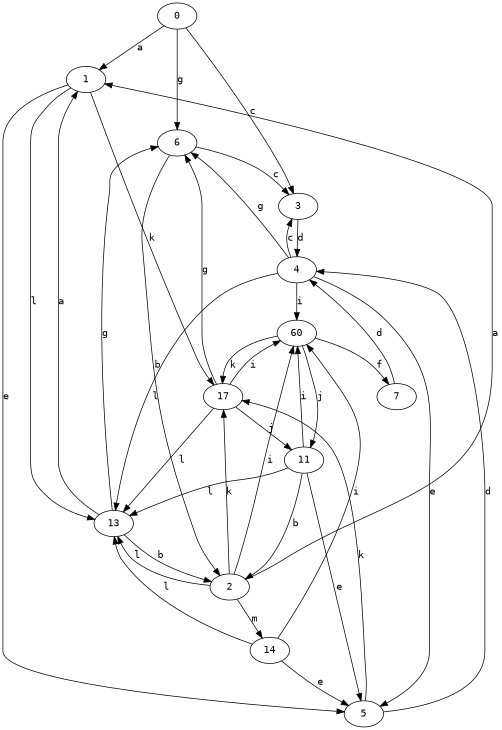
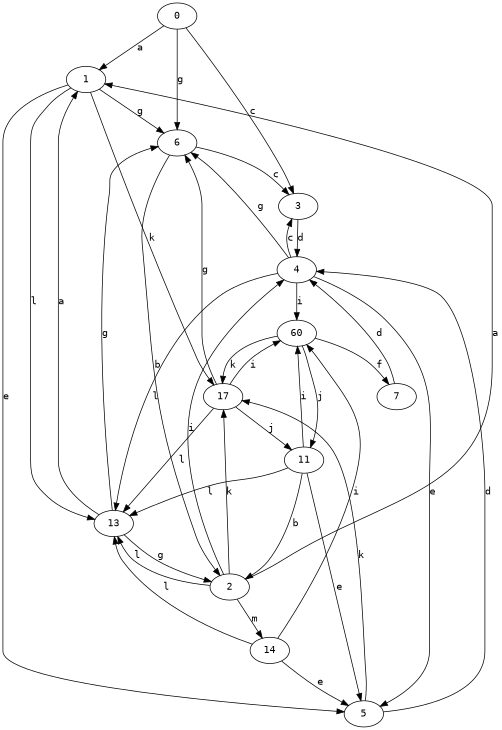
none -> (129, 109)
(263, 464) -> (189, 417)
(161, 555) -> (161, 555)
